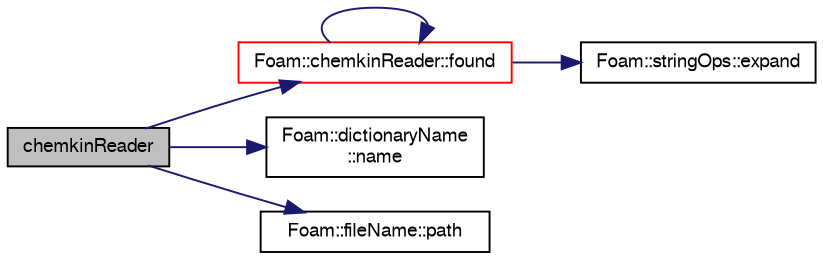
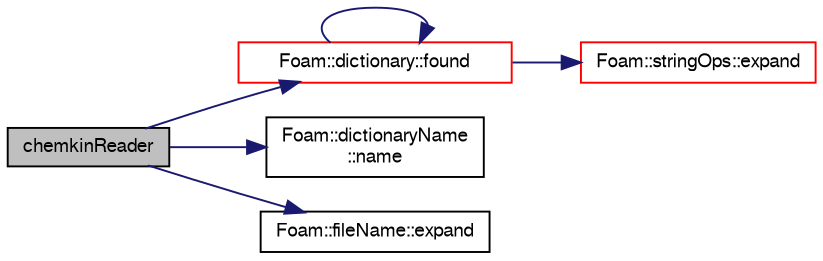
(375, 63) -> (375, 63)
(698, 63) -> (698, 63)
(375, 232) -> (375, 232)
